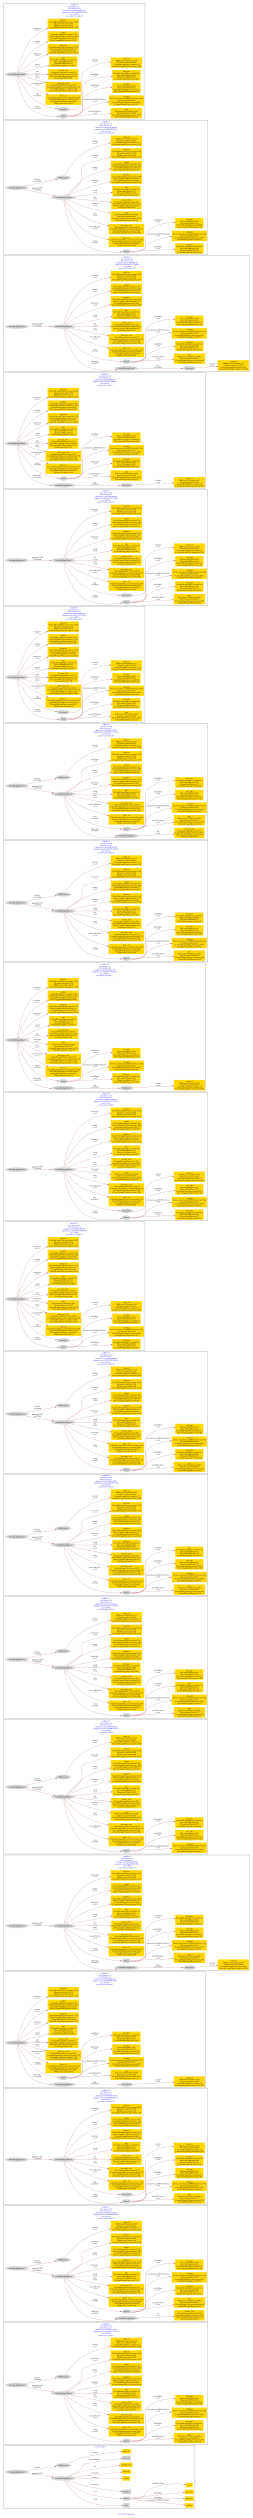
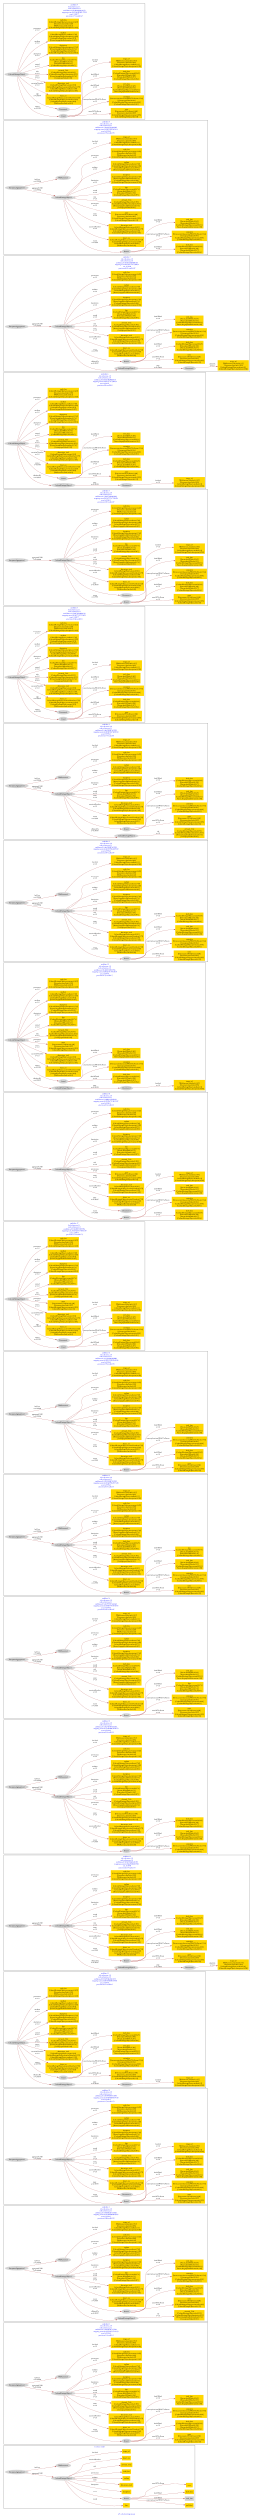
(126, 2458) -> (126, 2458)
none -> (126, 2485)
(126, 2492) -> (126, 2492)
(189, 2499) -> (189, 2499)
(126, 2505) -> (126, 2505)
